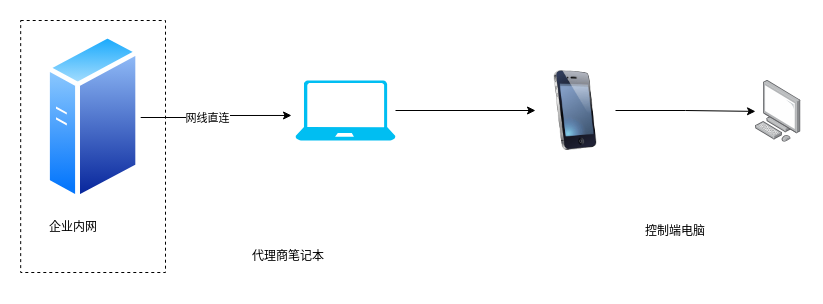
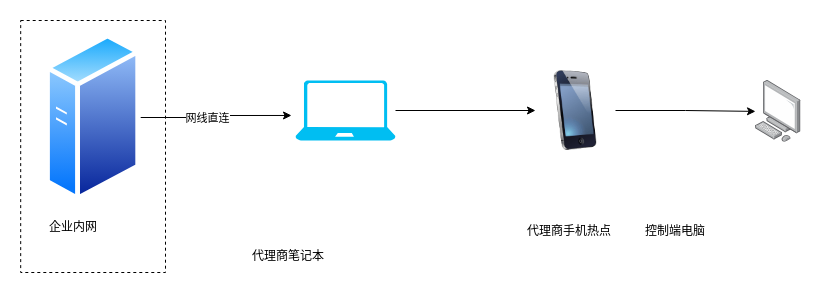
none -> (571, 238)
